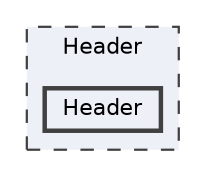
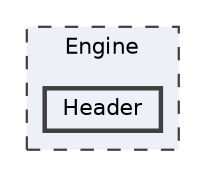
(103, 48) -> (103, 48)
